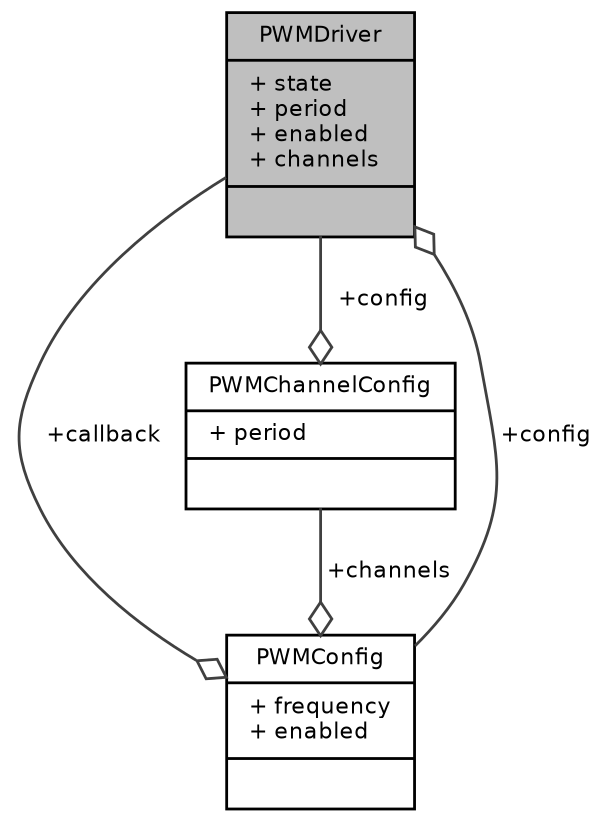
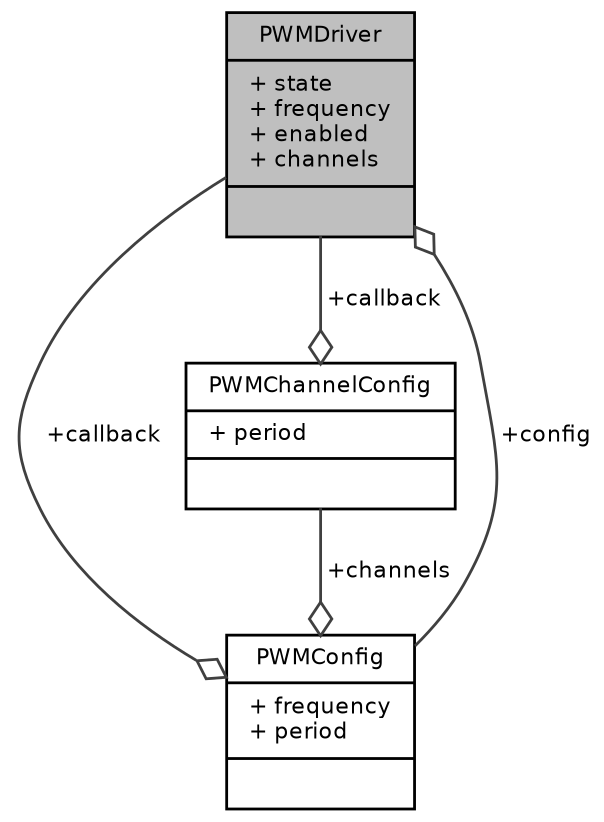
(300, 109) -> (321, 109)
(381, 300) -> (381, 300)
(309, 732) -> (300, 732)
